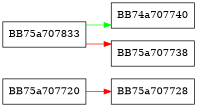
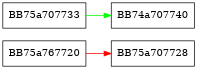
(44, 35) -> (44, 15)
(153, 54) -> none
(44, 92) -> (44, 54)
